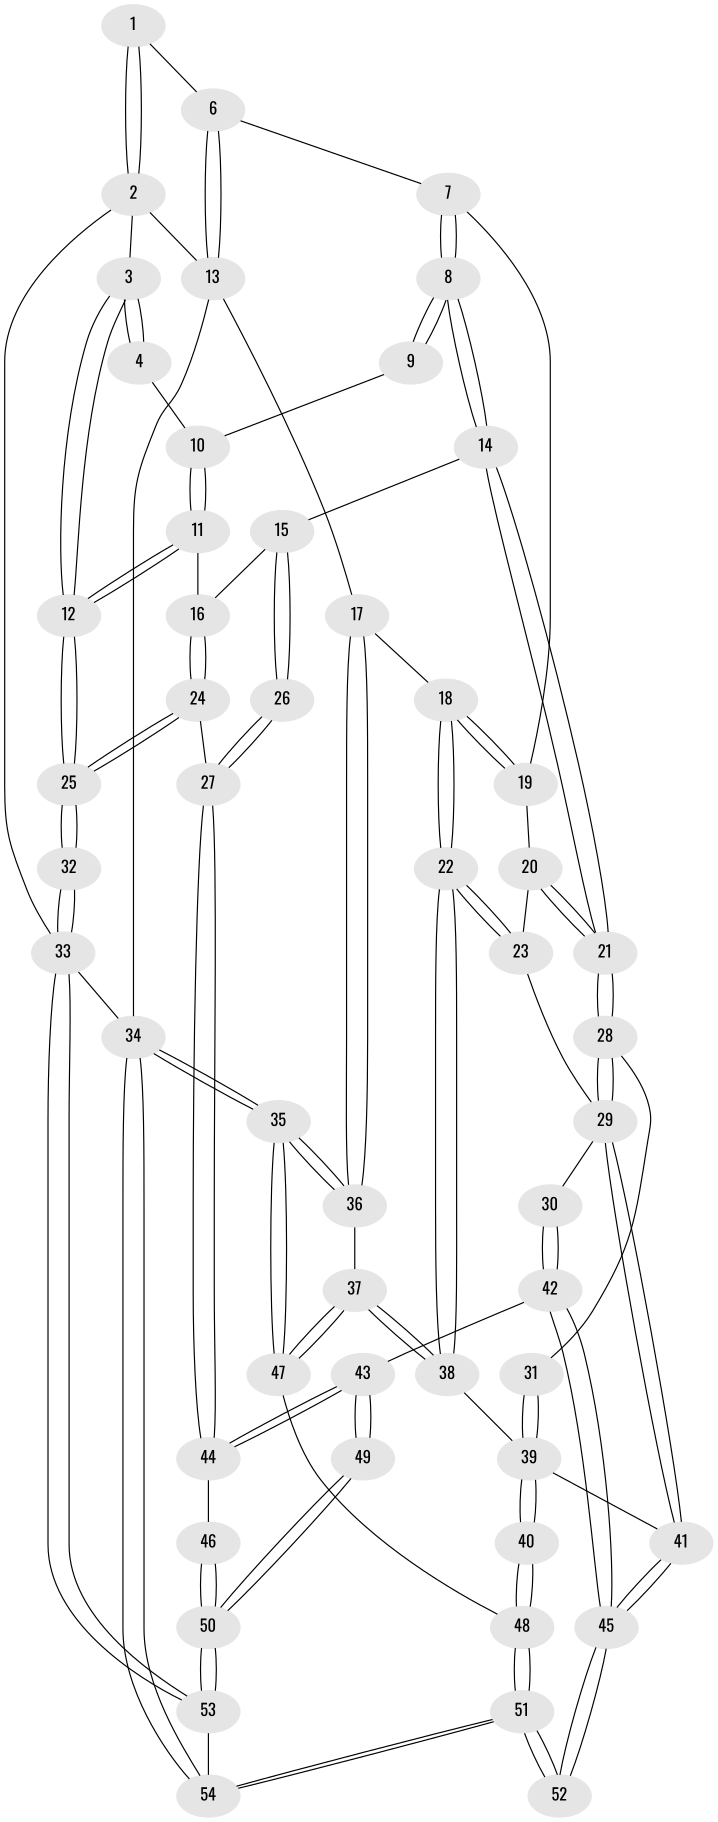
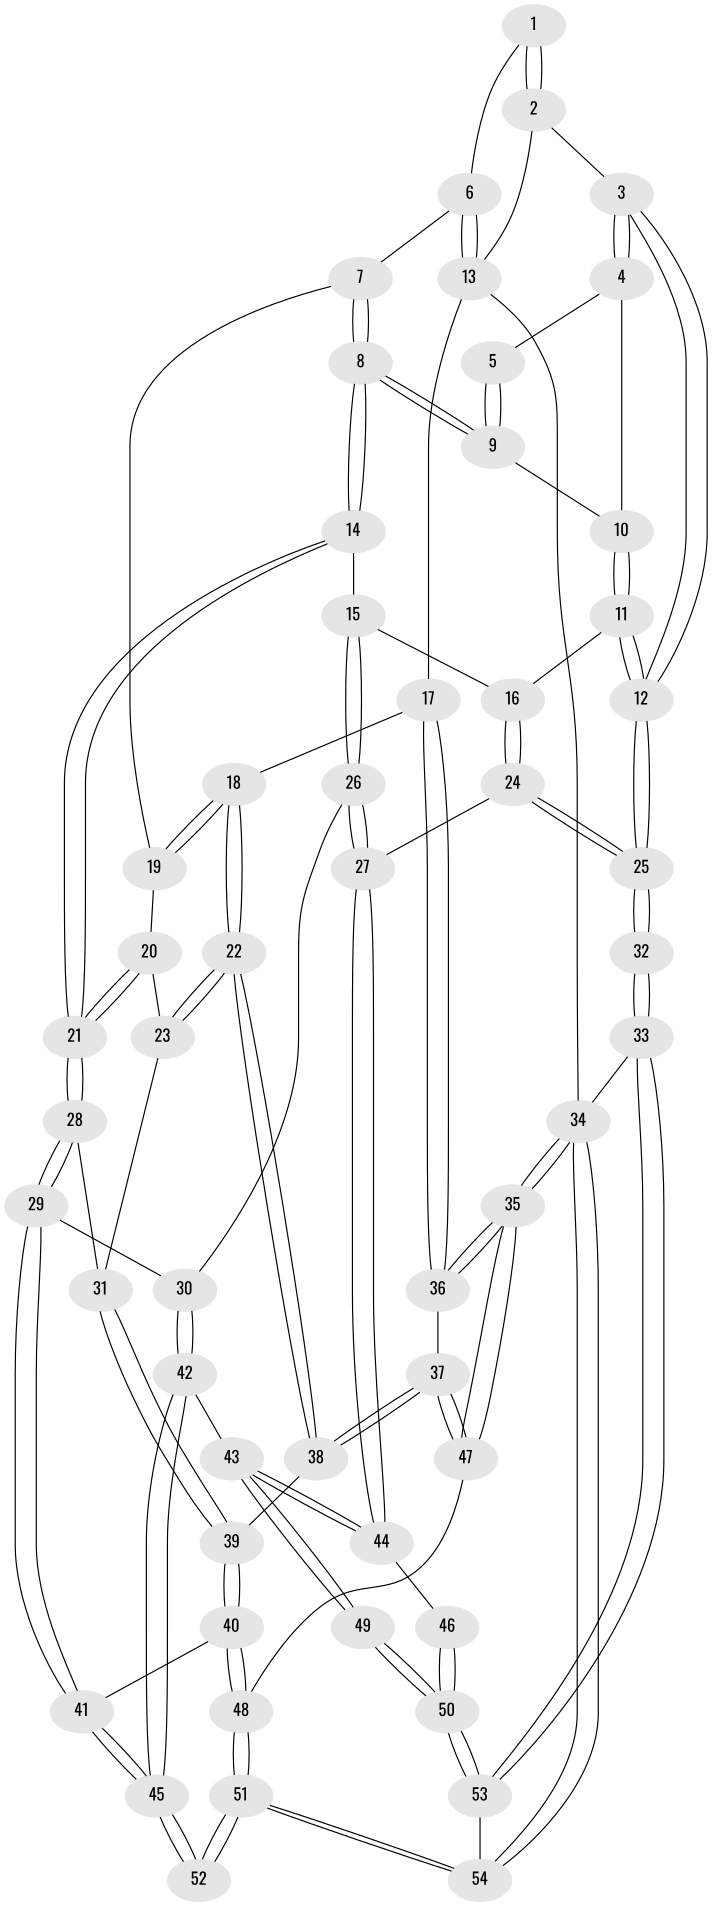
none -> (493, 363)
(5, 556) -> none
(554, 1041) -> (132, 1164)
none -> (298, 1046)
(600, 1498) -> (157, 1670)
